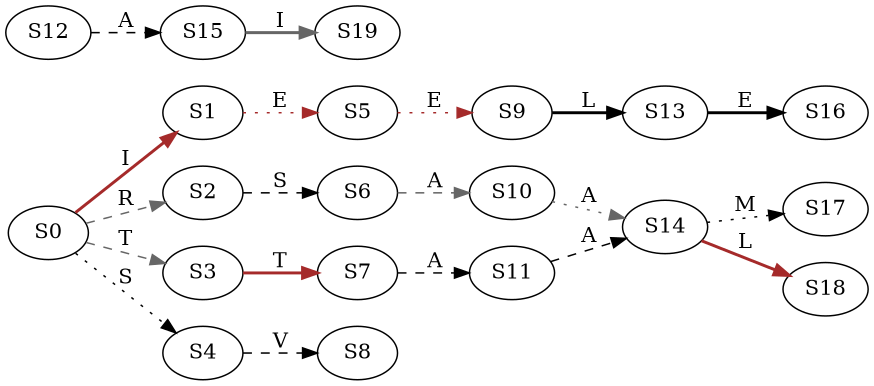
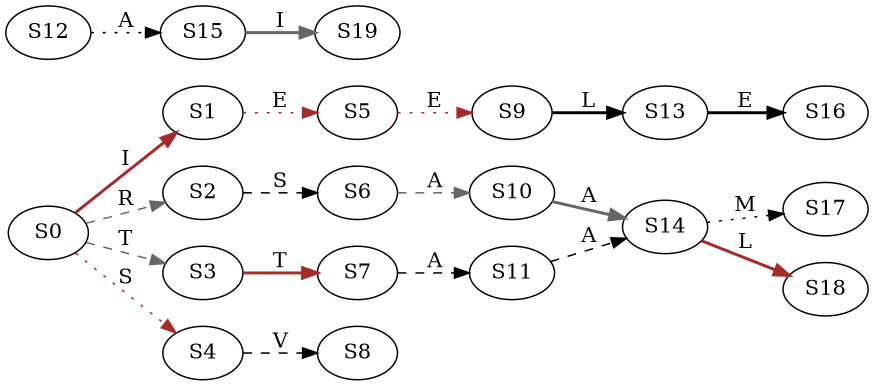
(118, 33) -> (118, 33)
(581, 208) -> (581, 208)
(120, 288) -> (120, 288)
